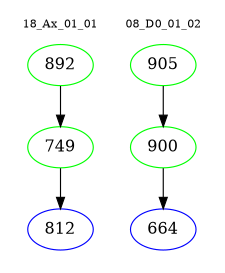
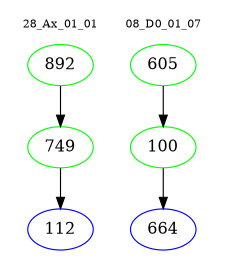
(61, 25) -> (61, 25)
(164, 25) -> (164, 25)
(163, 65) -> (163, 65)
(163, 147) -> (163, 147)
(61, 229) -> (61, 229)
